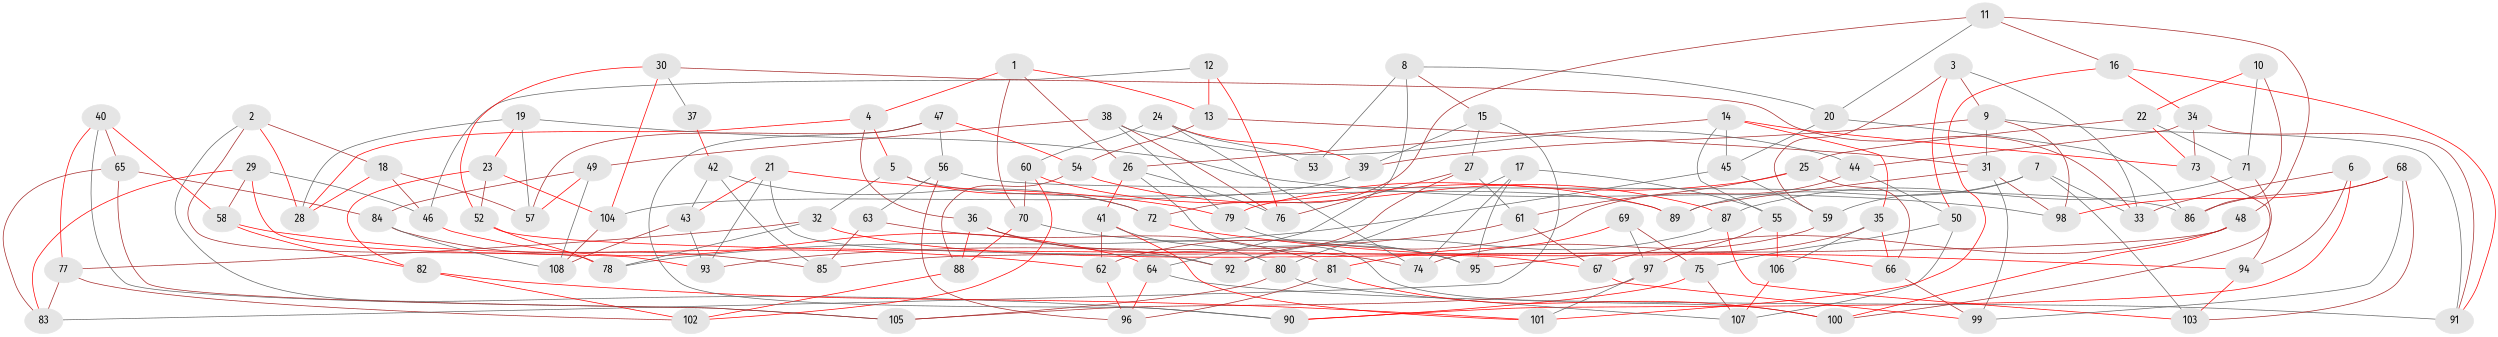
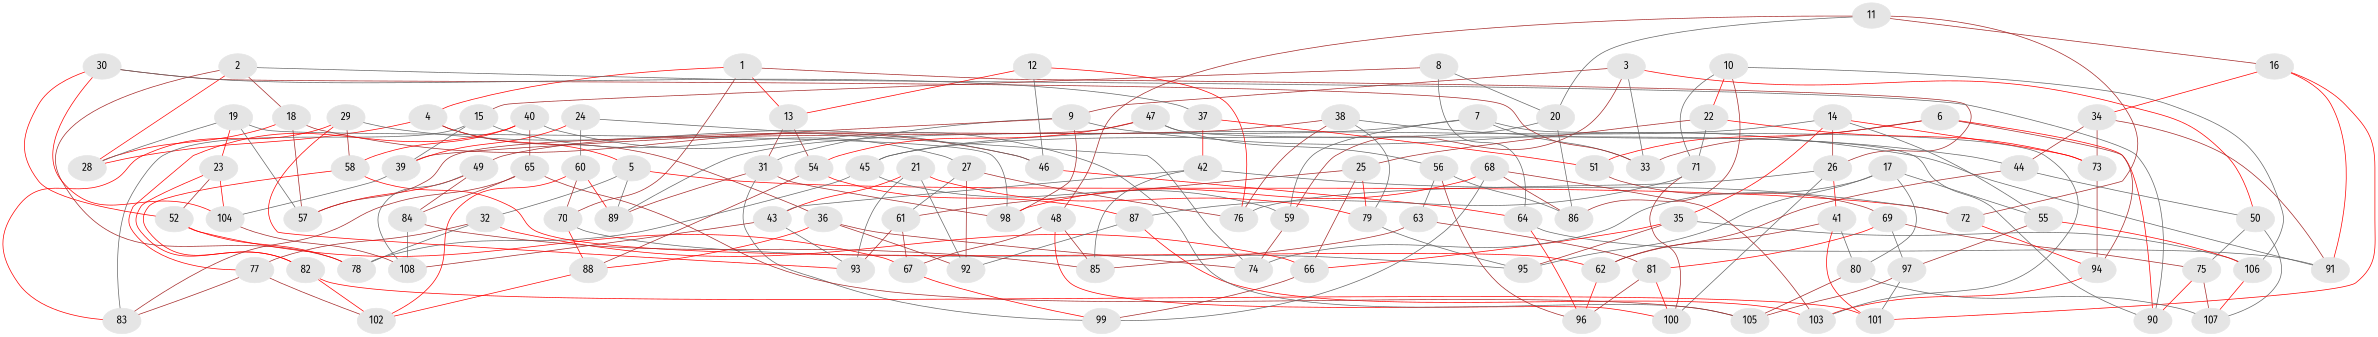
none -> (2068, 86)
(1314, 168) -> none
none -> (1594, 168)
